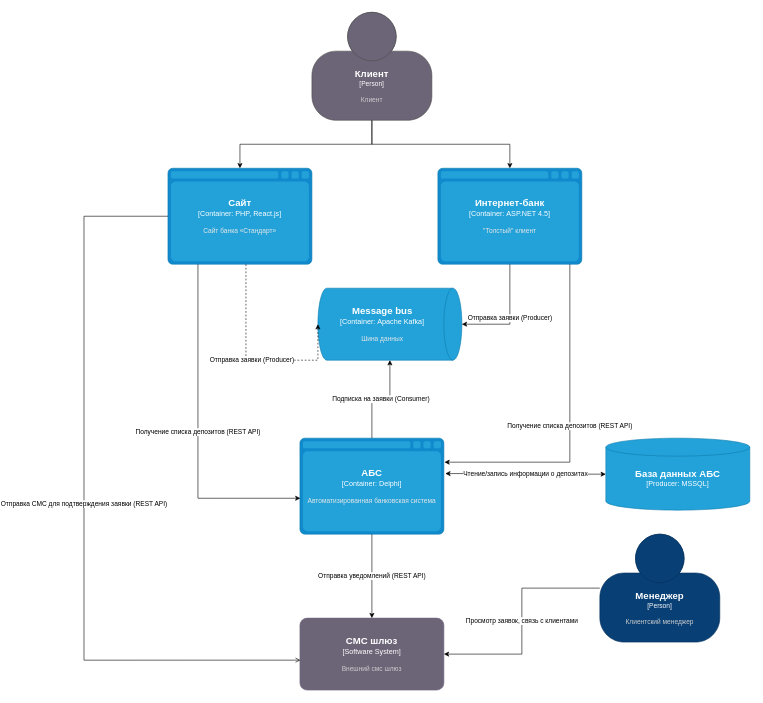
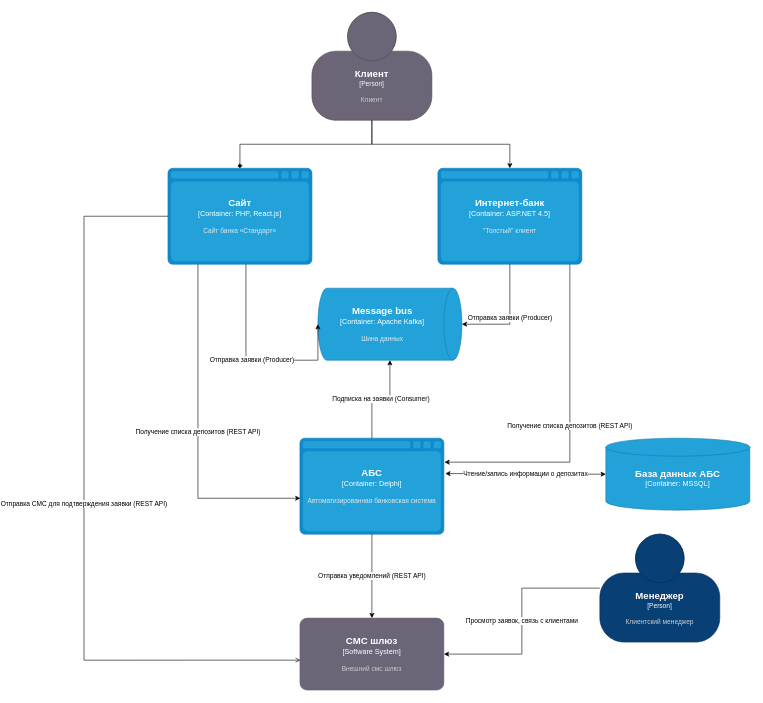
(240, 162) -> (240, 162)
(246, 309) -> (246, 309)
(678, 482) -> (678, 482)
